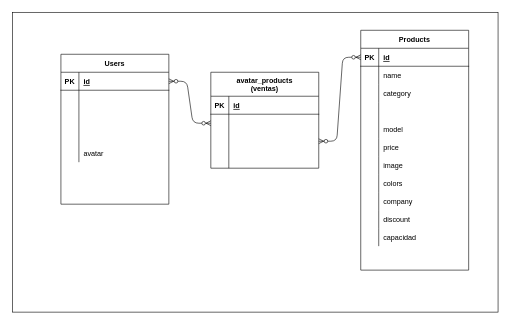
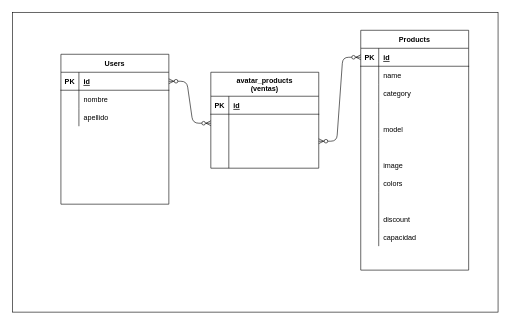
none -> (124, 99)
none -> (124, 117)
(424, 147) -> none
(124, 153) -> none
(424, 201) -> none
